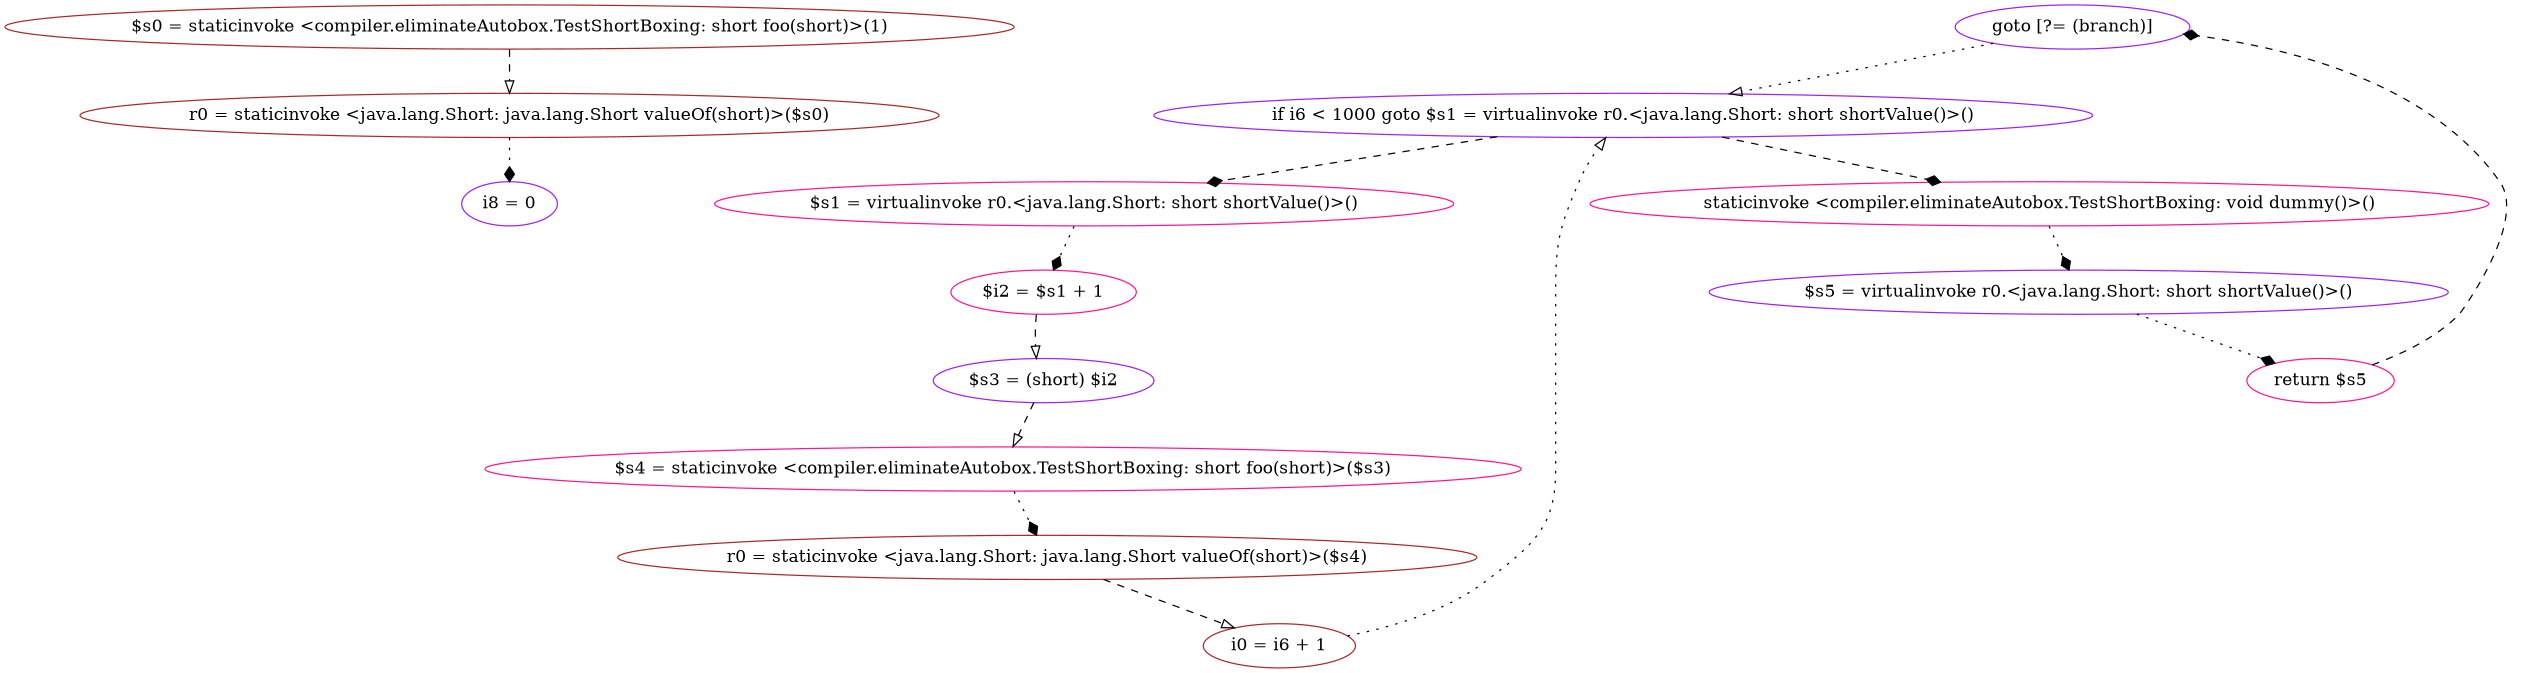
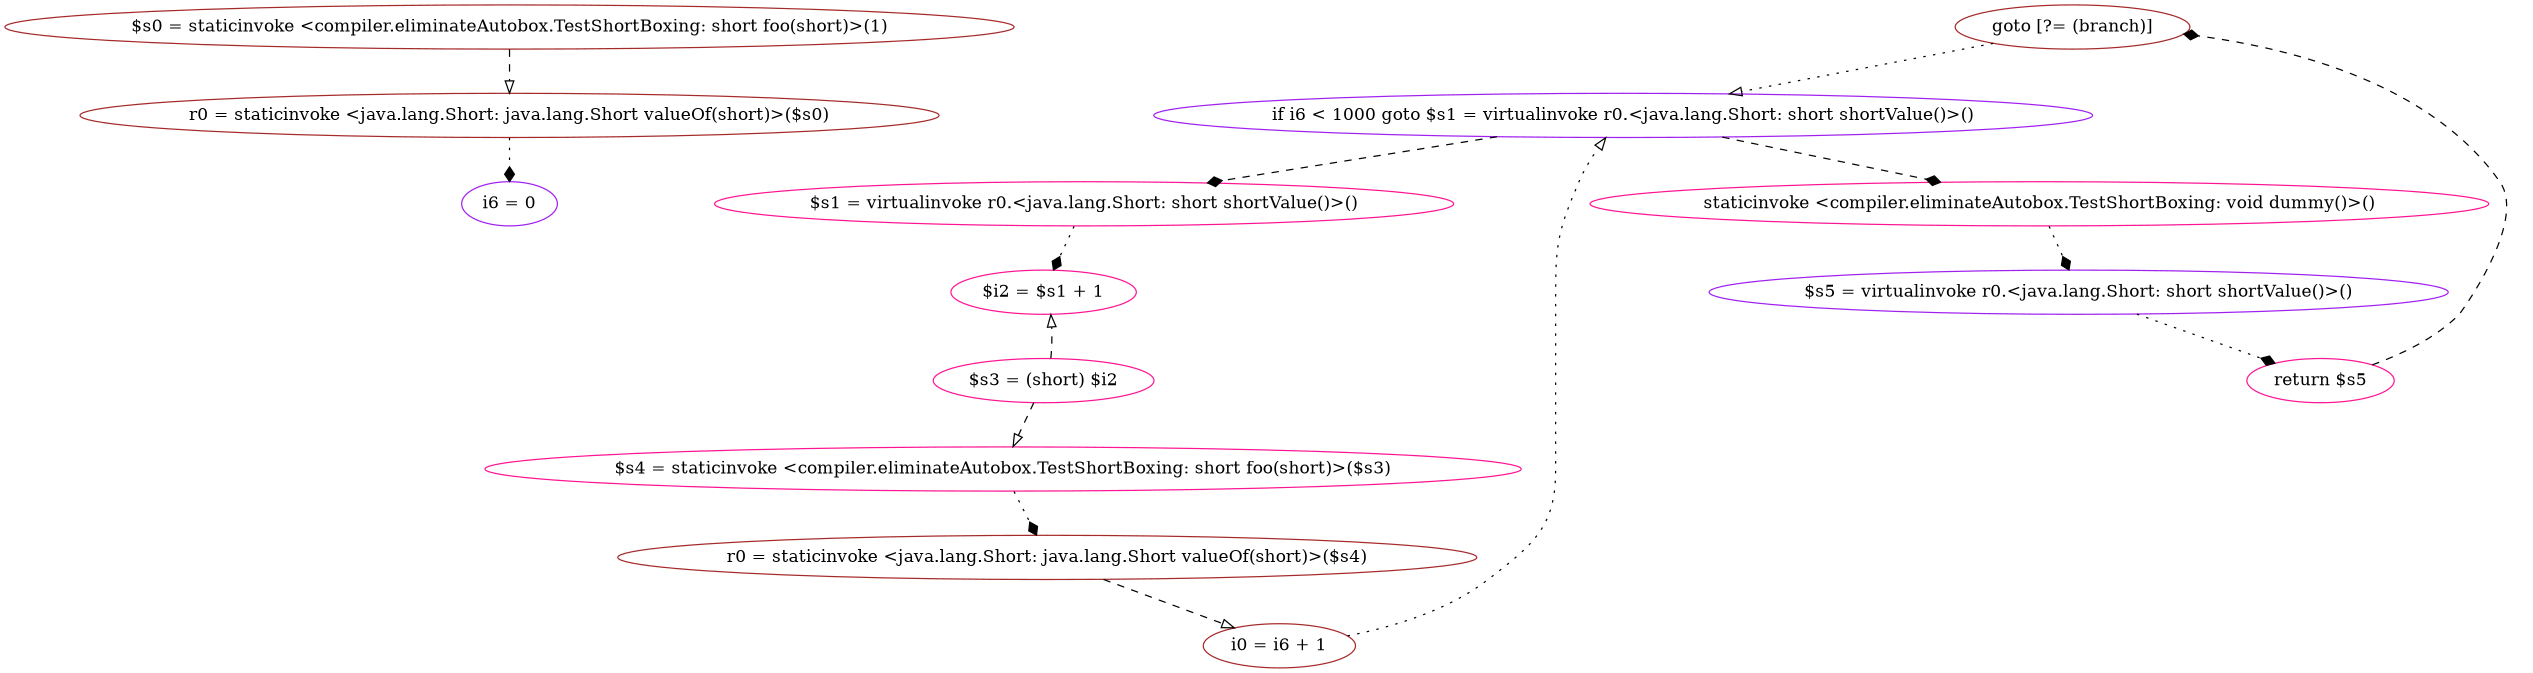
(2072, 27) -> (2072, 27)
(510, 204) -> (510, 204)
(1035, 330) -> (1052, 343)
(1044, 381) -> (1044, 381)
